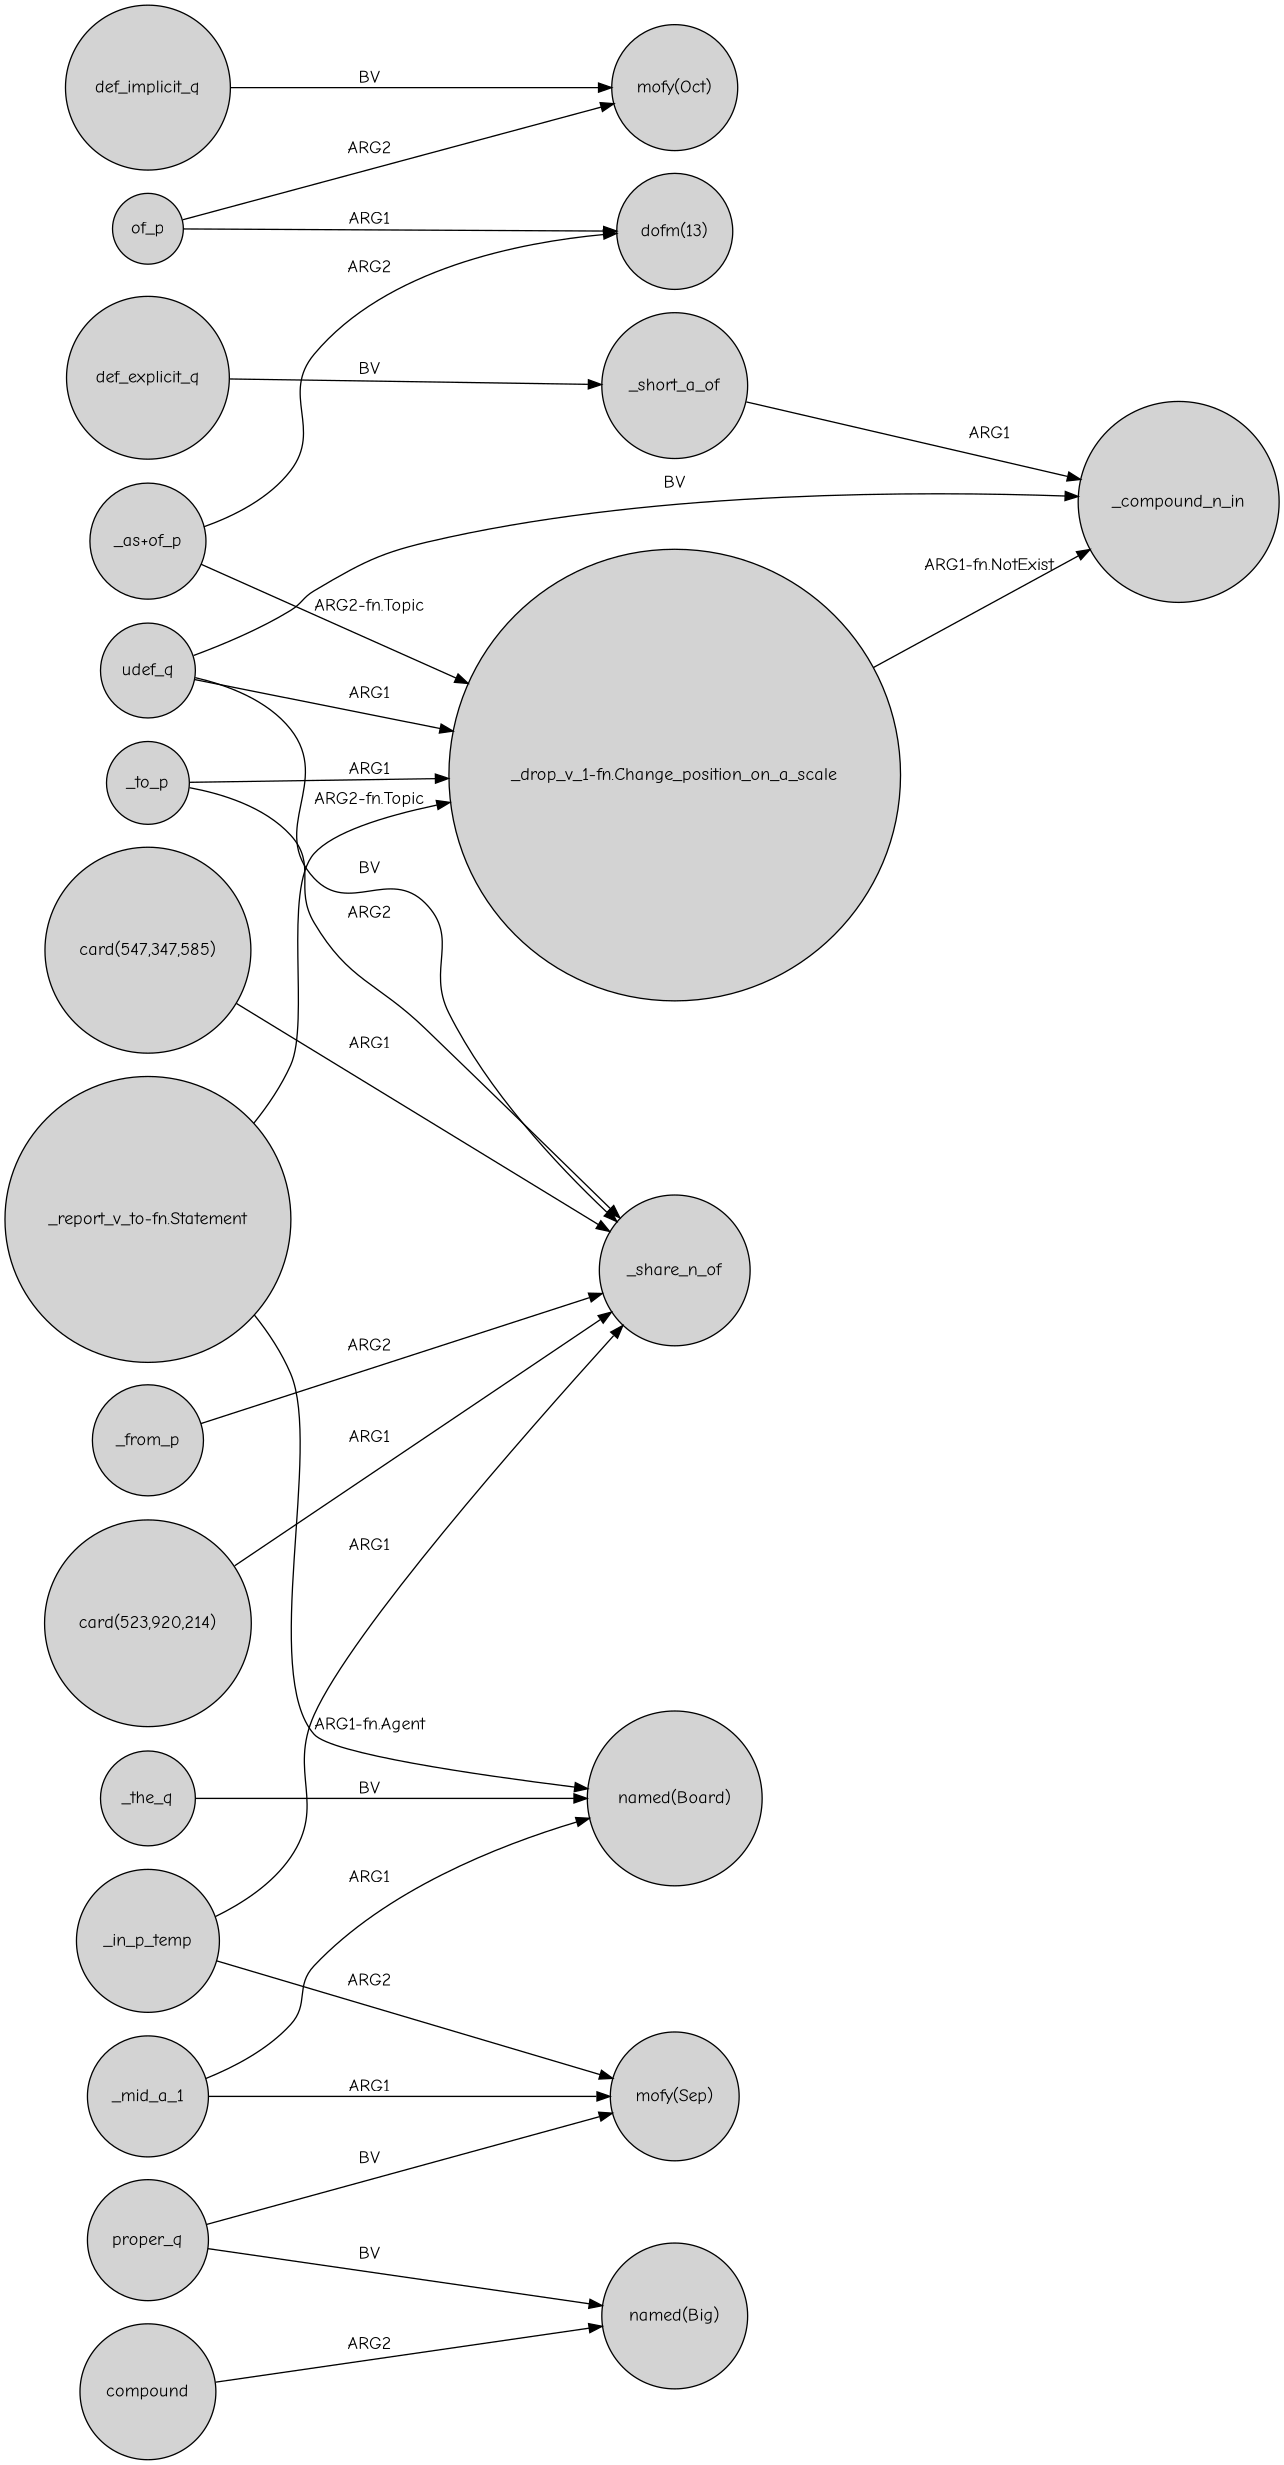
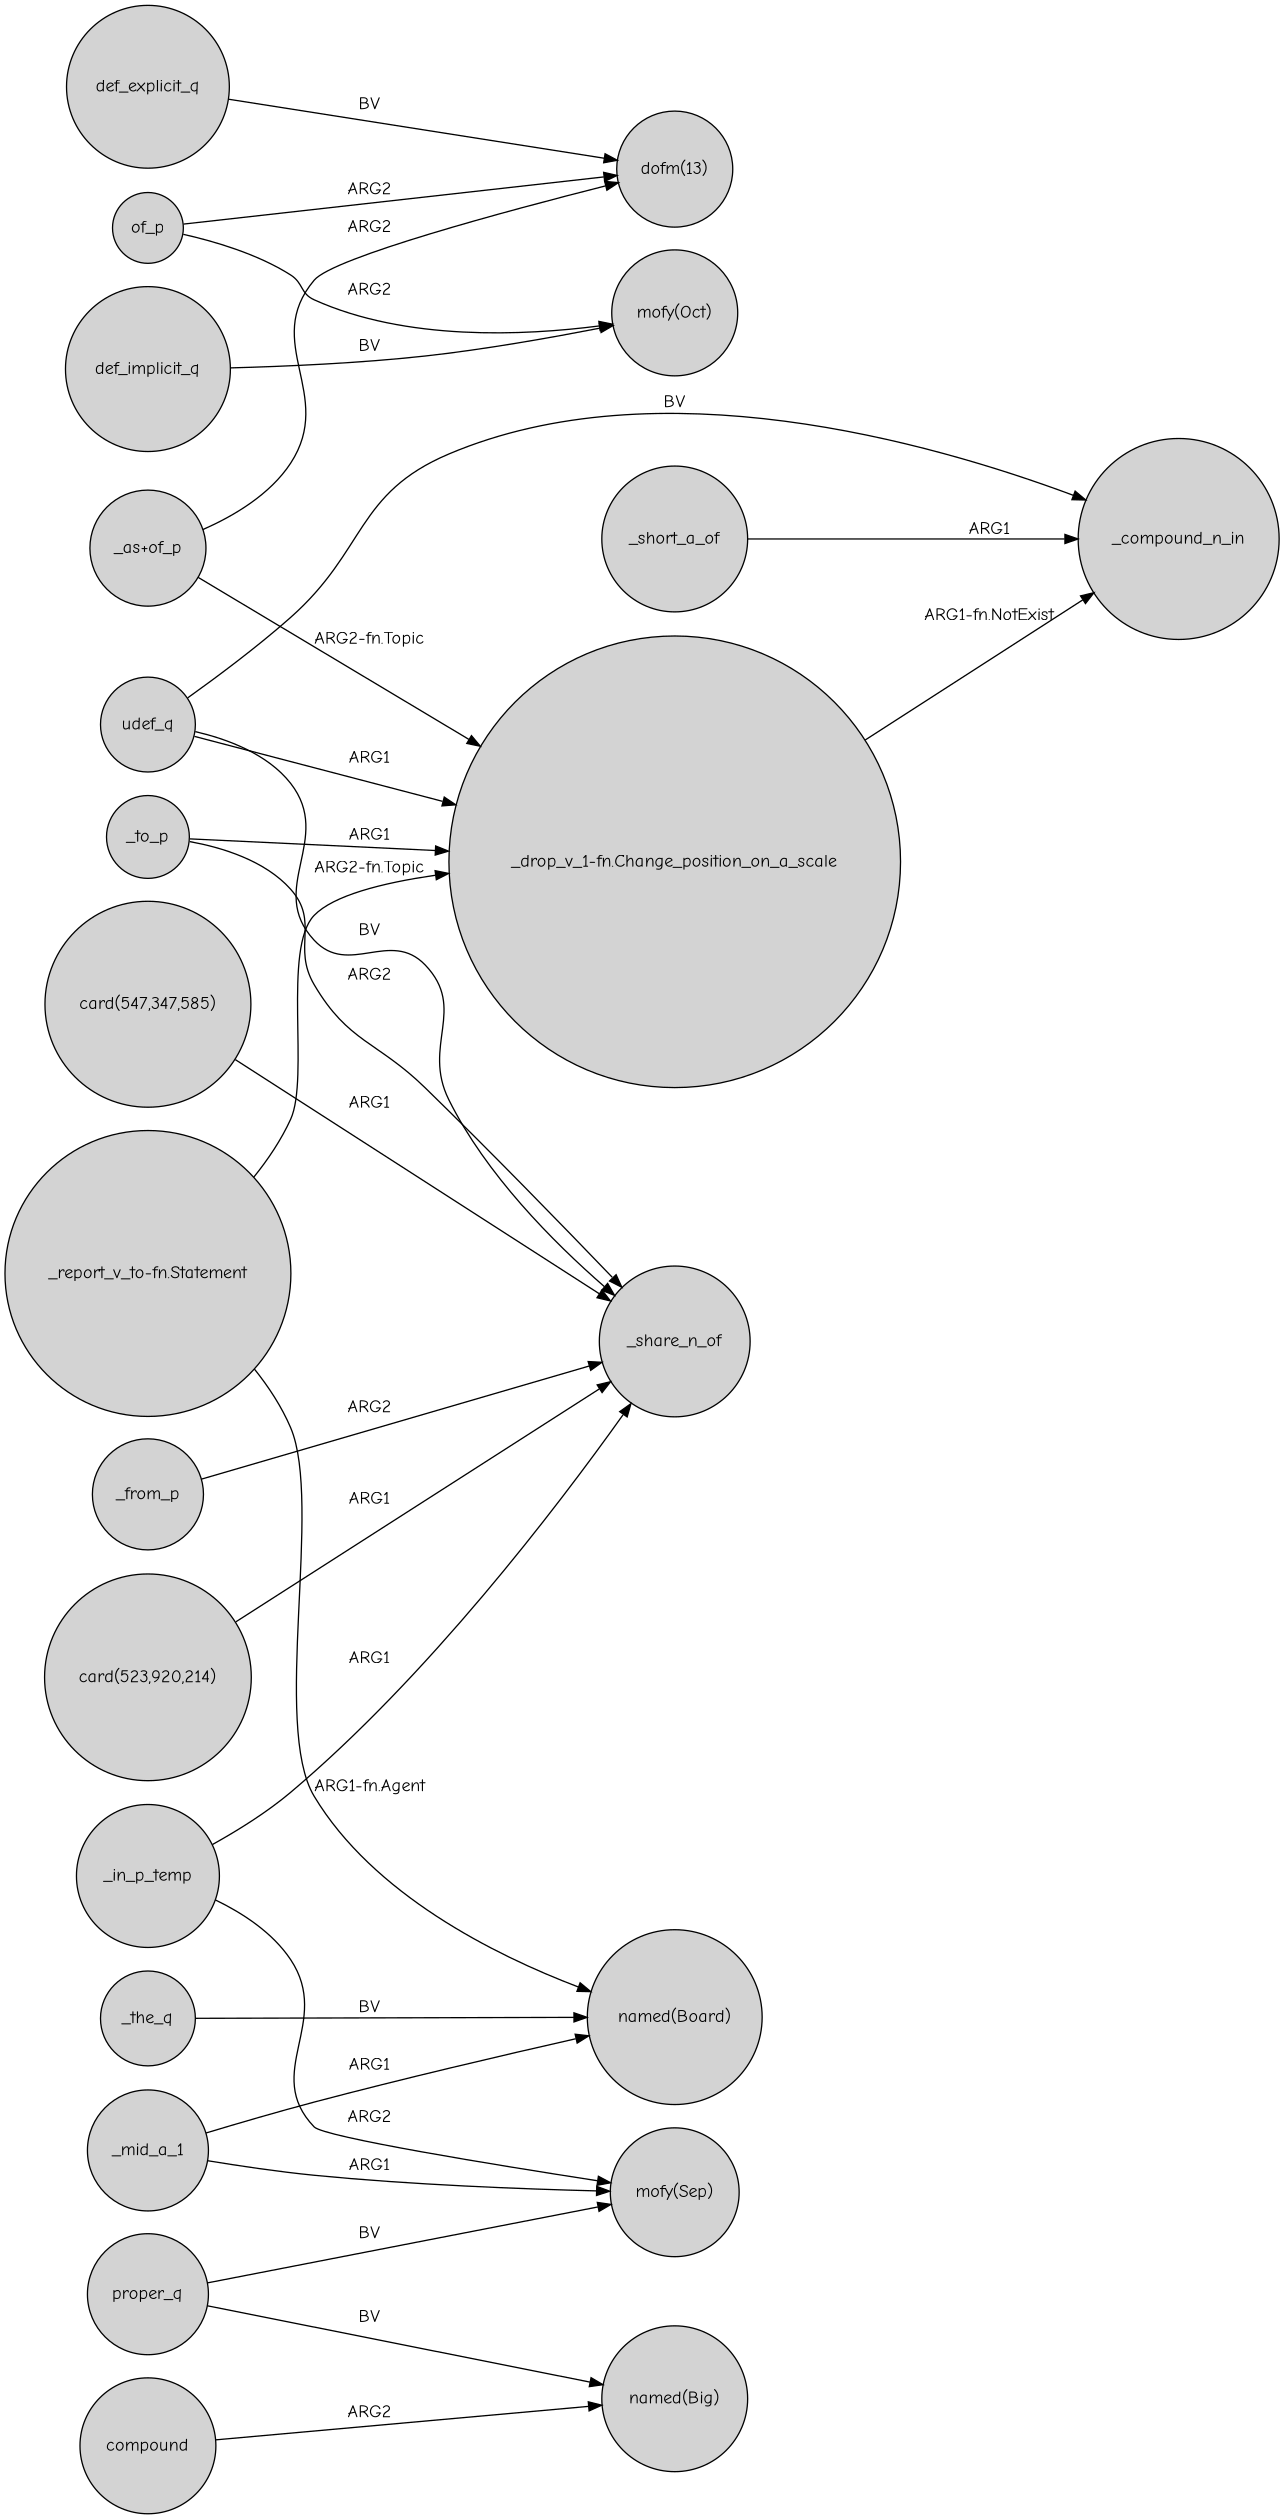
(370, 219) -> (370, 189)
(409, 382) -> (416, 129)
